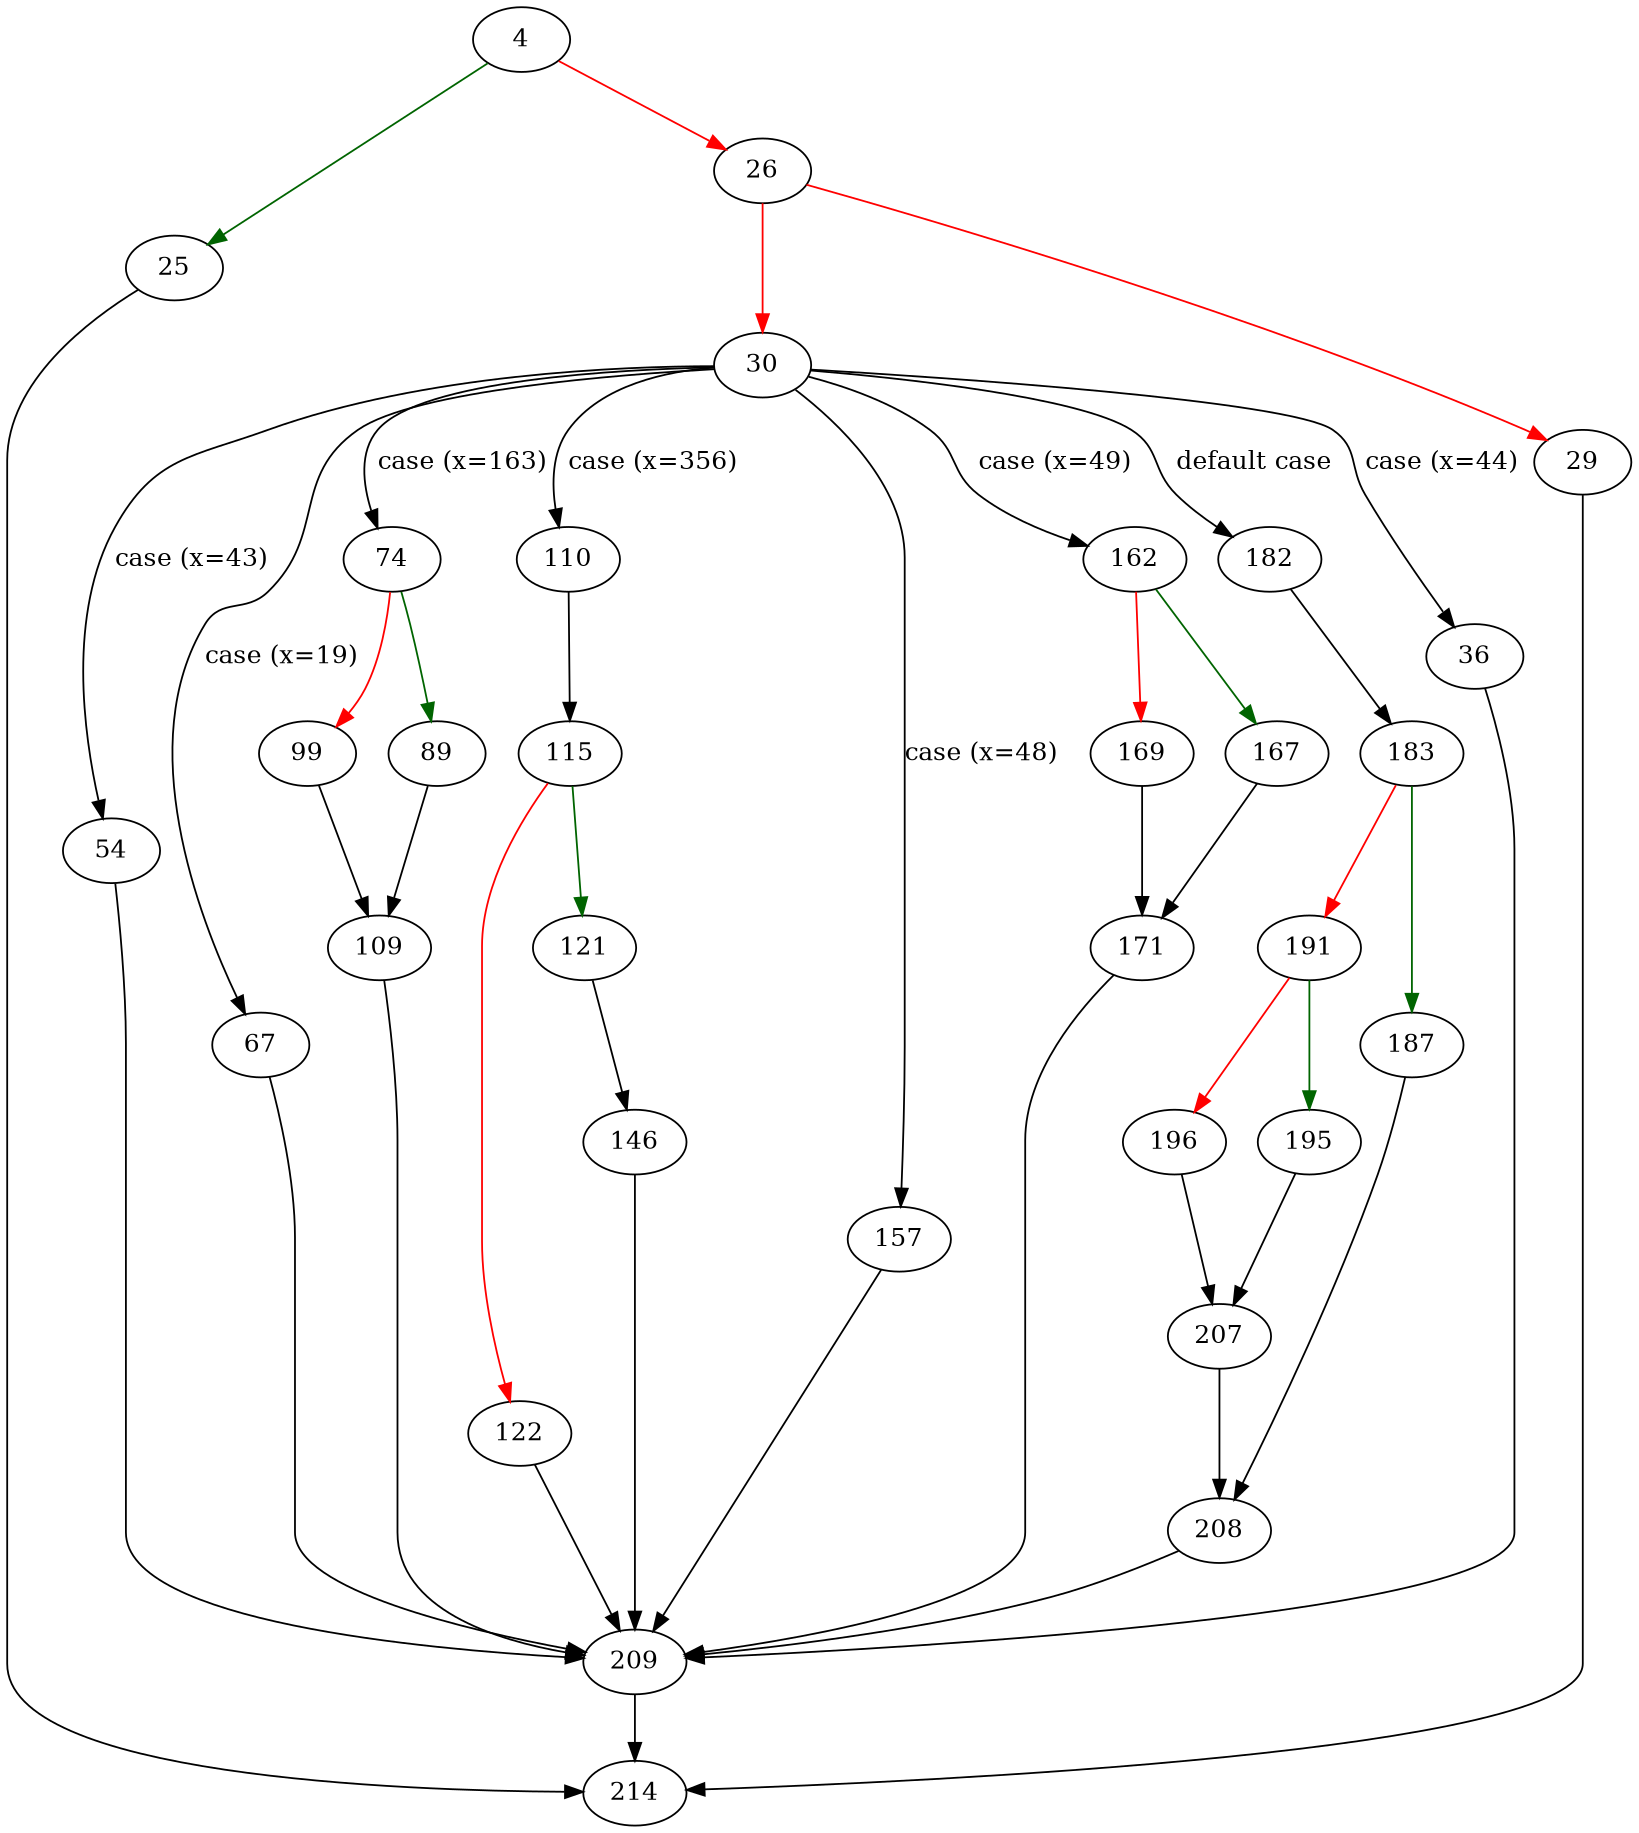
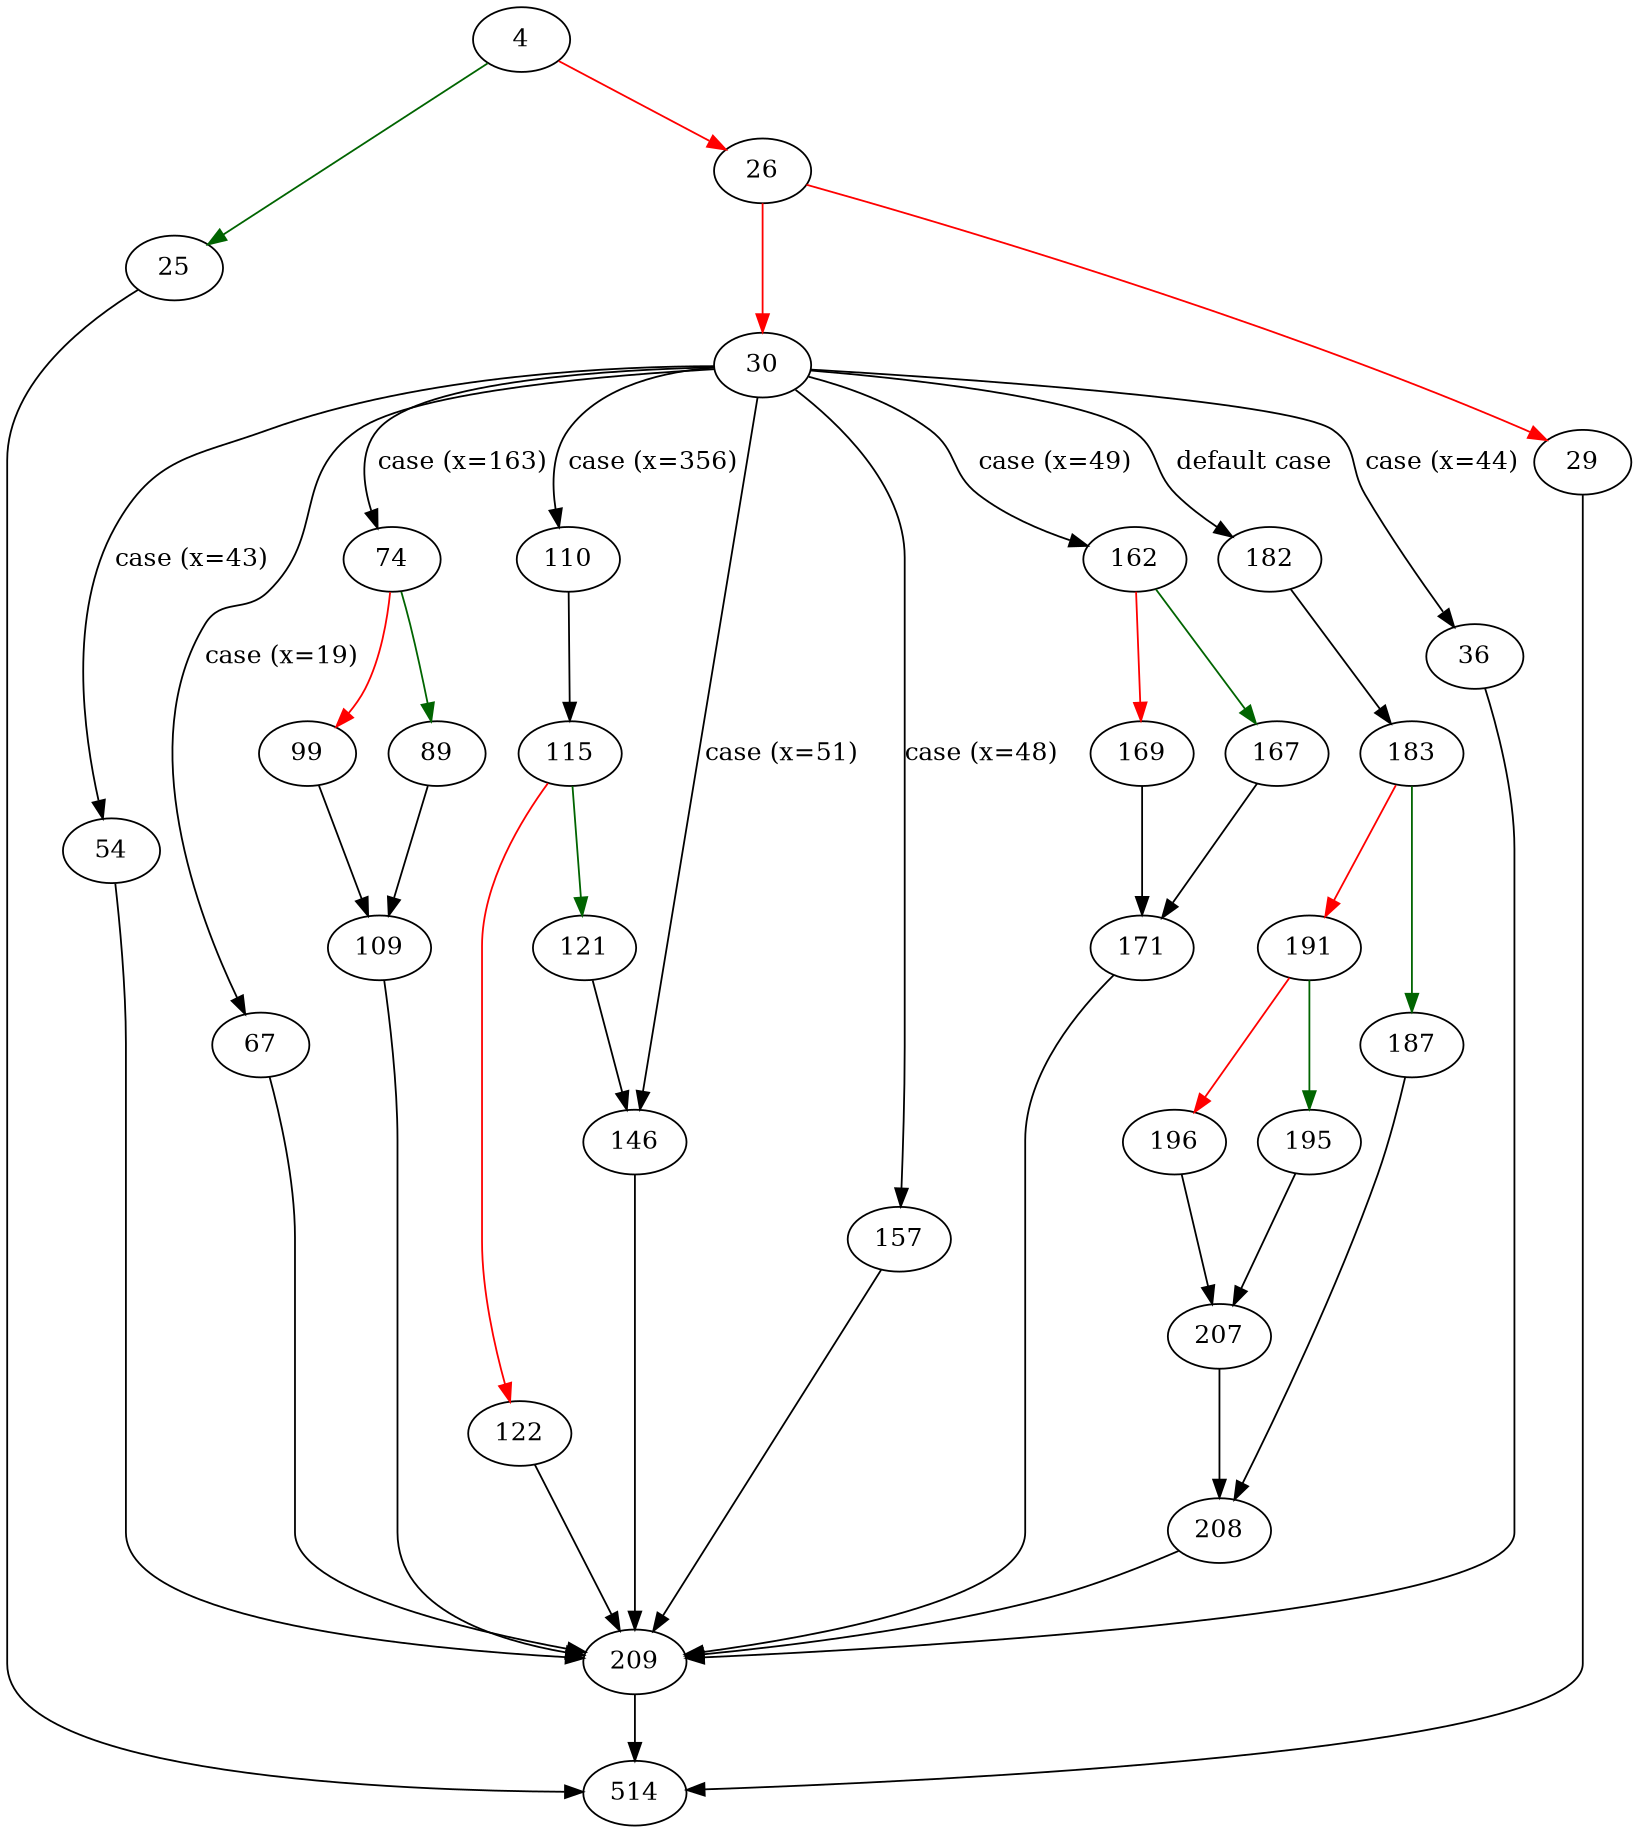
none -> (700, 745)
(635, 1793) -> (635, 1793)
